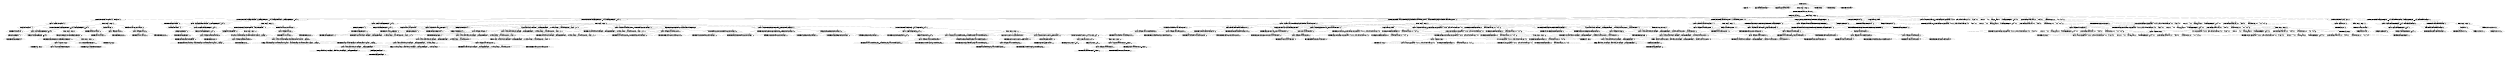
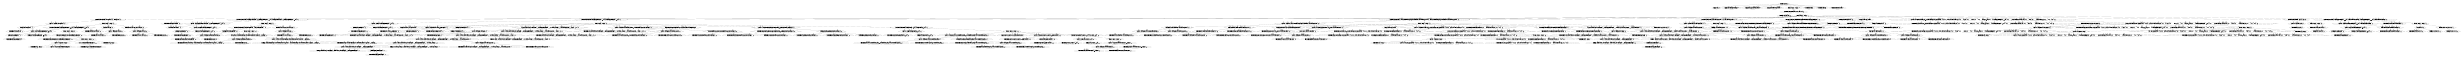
none -> (1774, 8)
